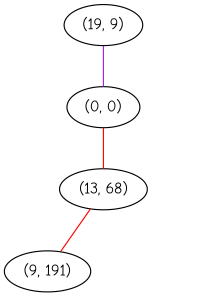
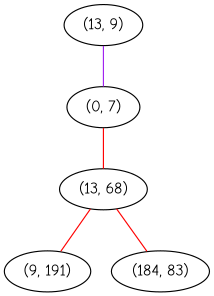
(103, 25) -> (103, 25)
(103, 107) -> (103, 107)
none -> (160, 271)
